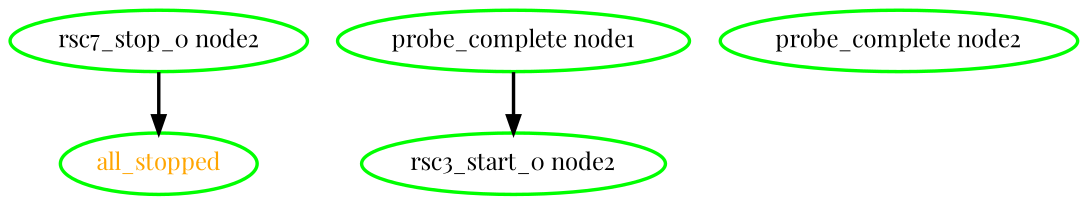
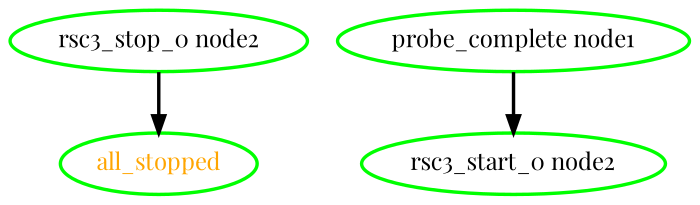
(159, 41) -> (159, 41)
(899, 41) -> none
